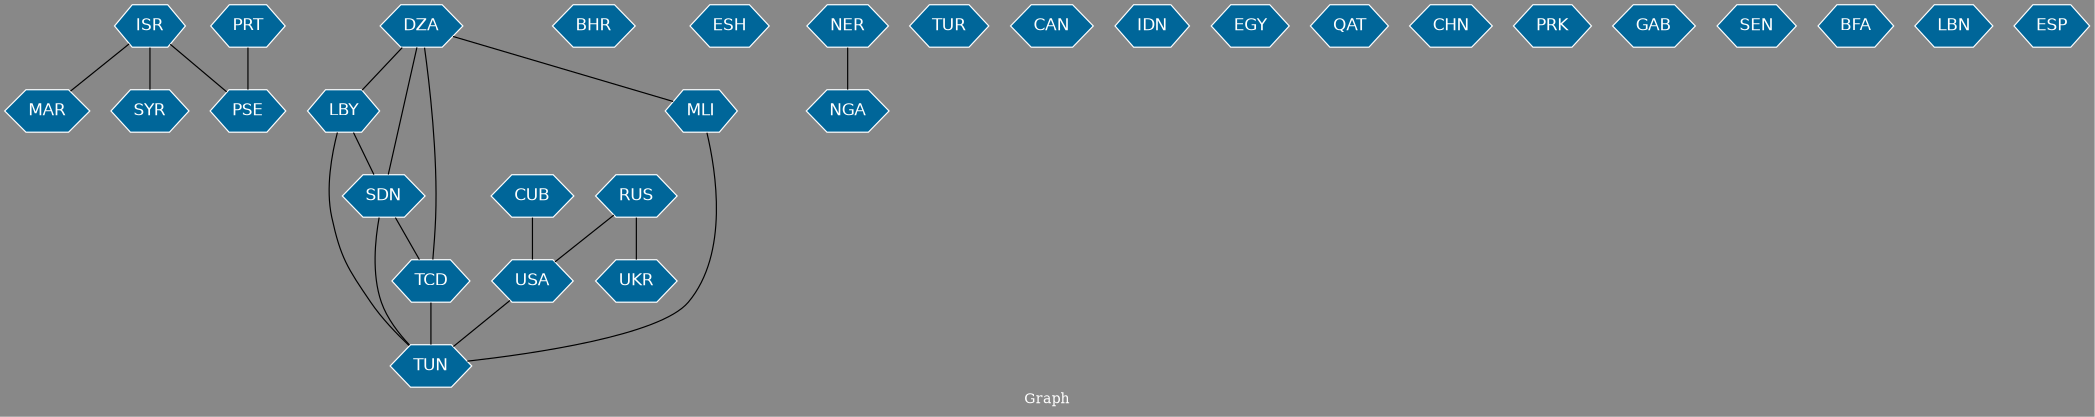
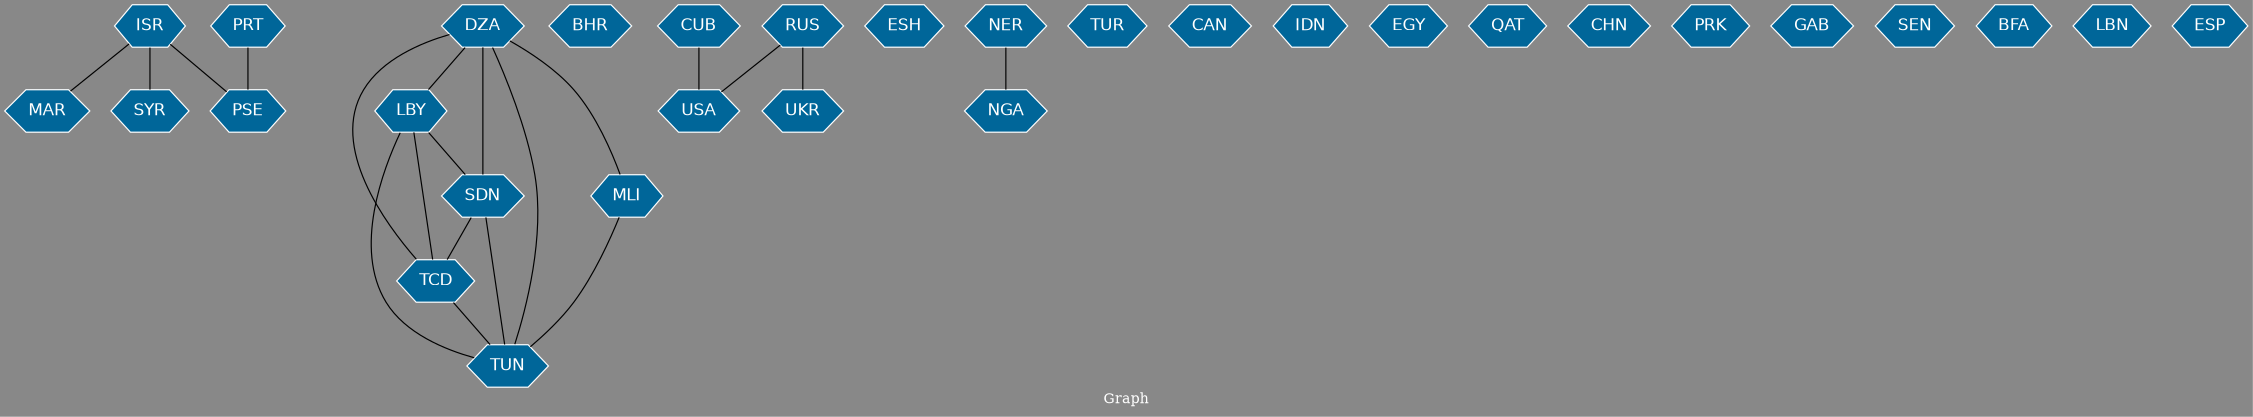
none -> (423, 196)
(482, 323) -> (537, 194)
